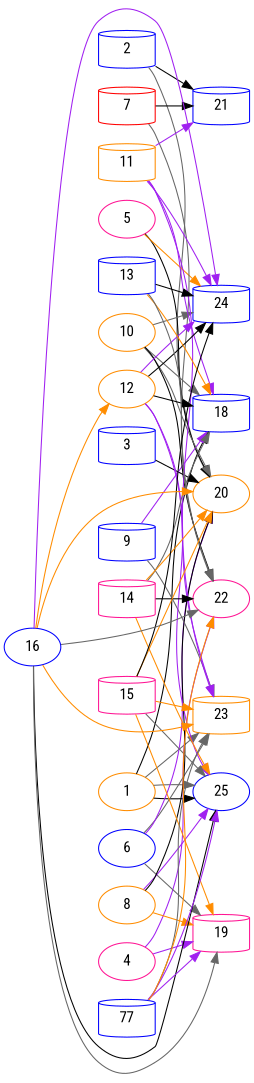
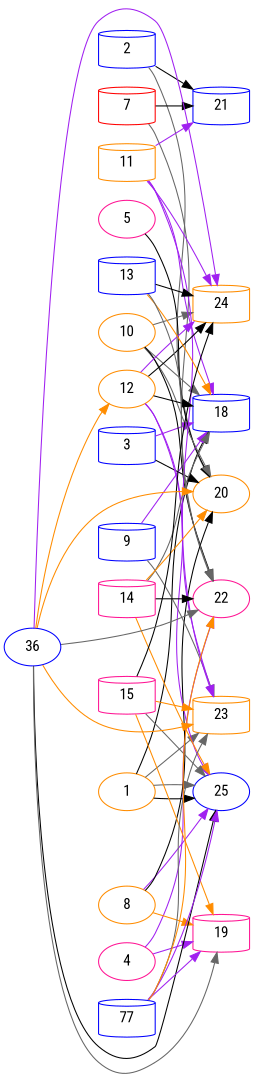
(168, 256) -> none
(221, 304) -> (221, 304)
none -> (169, 431)
(172, 599) -> none
(33, 647) -> (33, 647)
(127, 848) -> none
